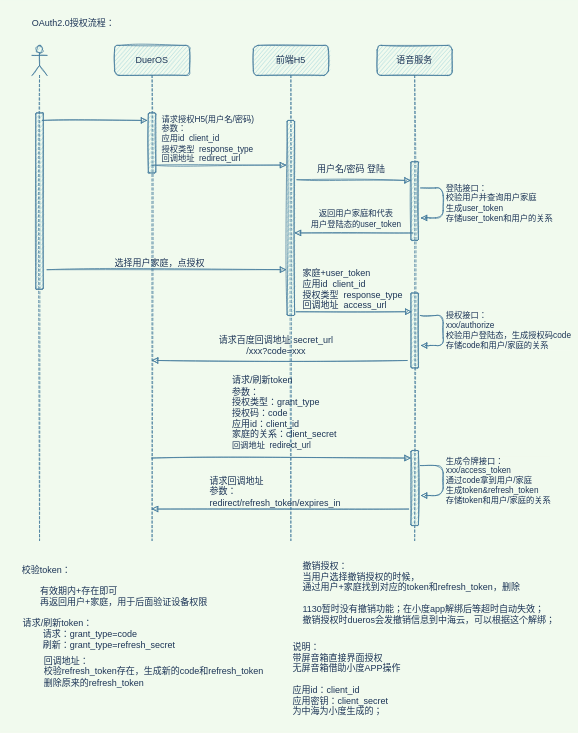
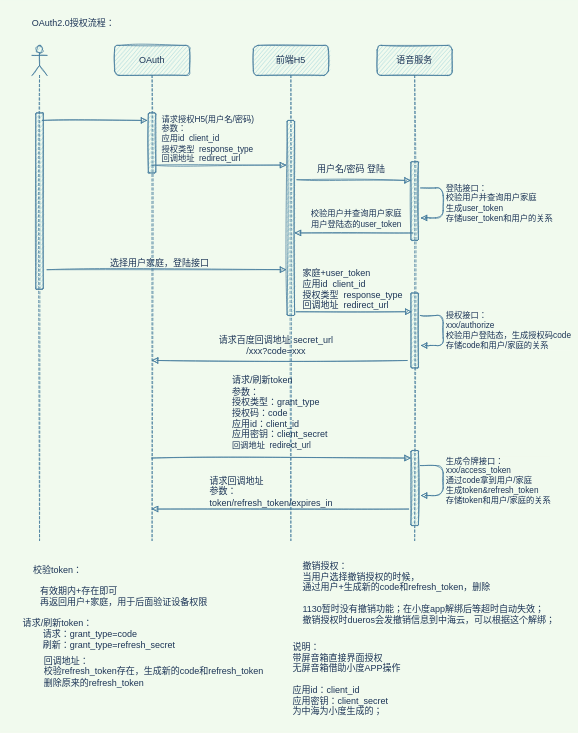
(152, 60) -> (152, 60)
(363, 219) -> (363, 219)
(160, 263) -> (160, 263)
(357, 290) -> (357, 290)
(290, 413) -> (285, 413)
(289, 492) -> (283, 492)
(46, 570) -> (57, 570)
(430, 593) -> (430, 593)
